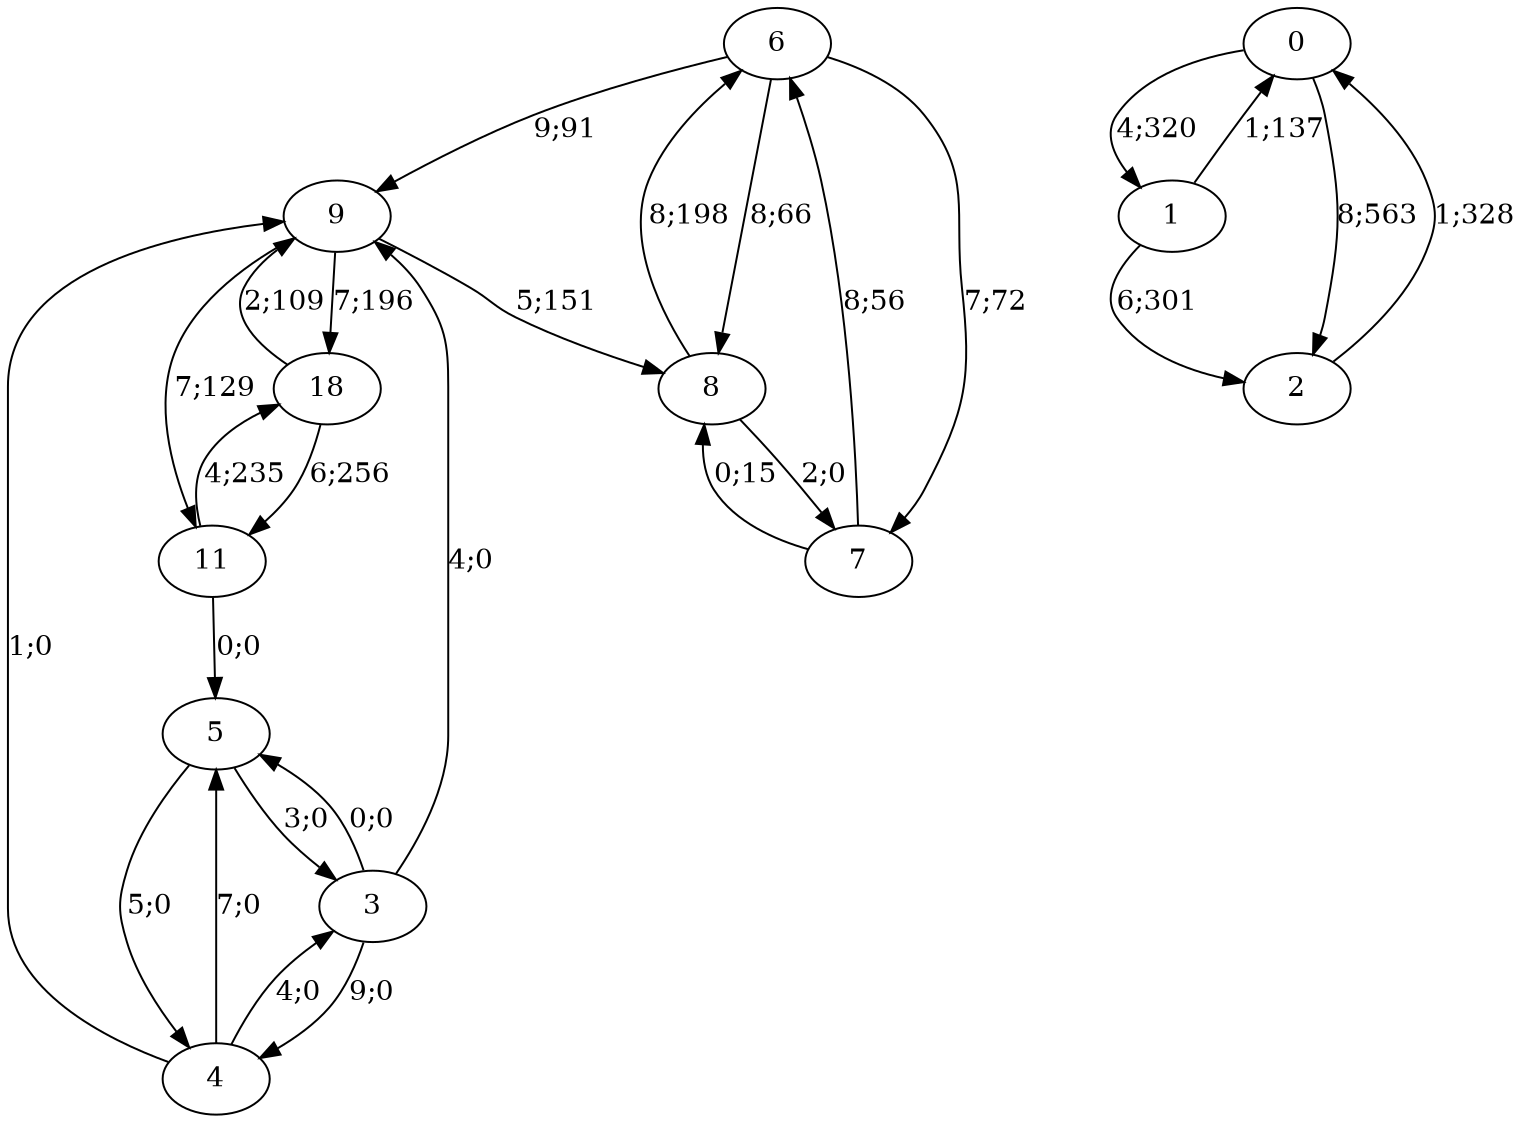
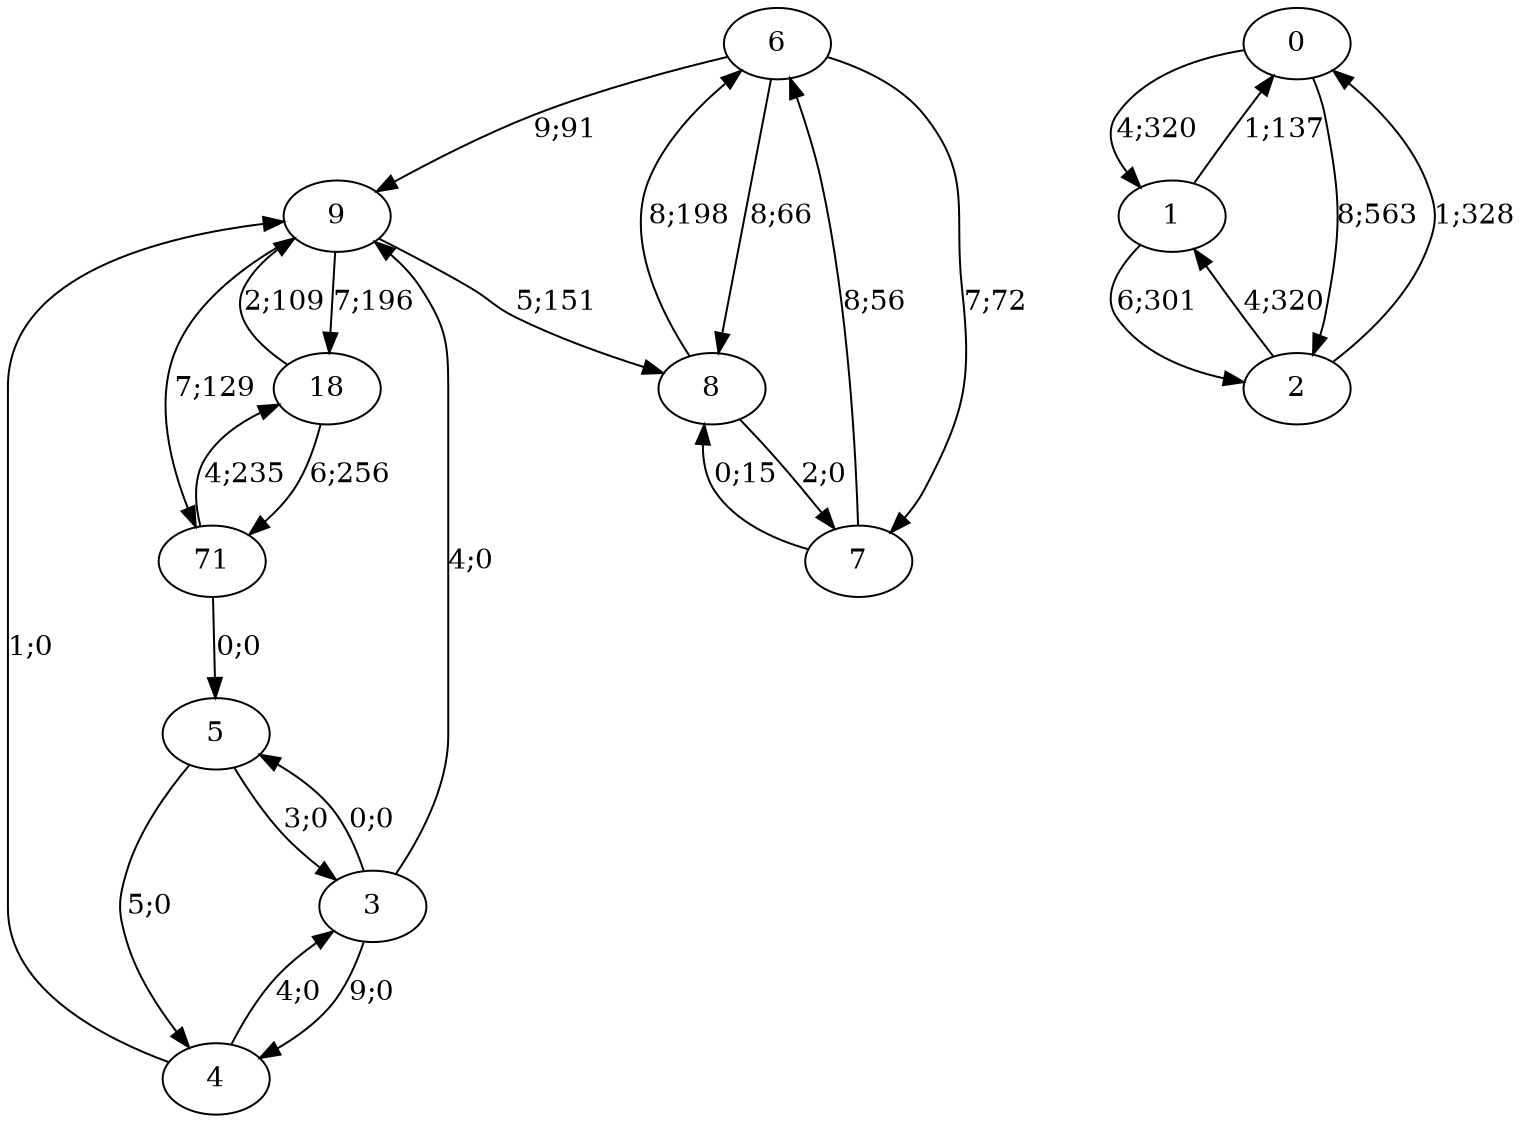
none -> (1239, 312)
(212, 561) -> (212, 561)
(216, 917) -> none
